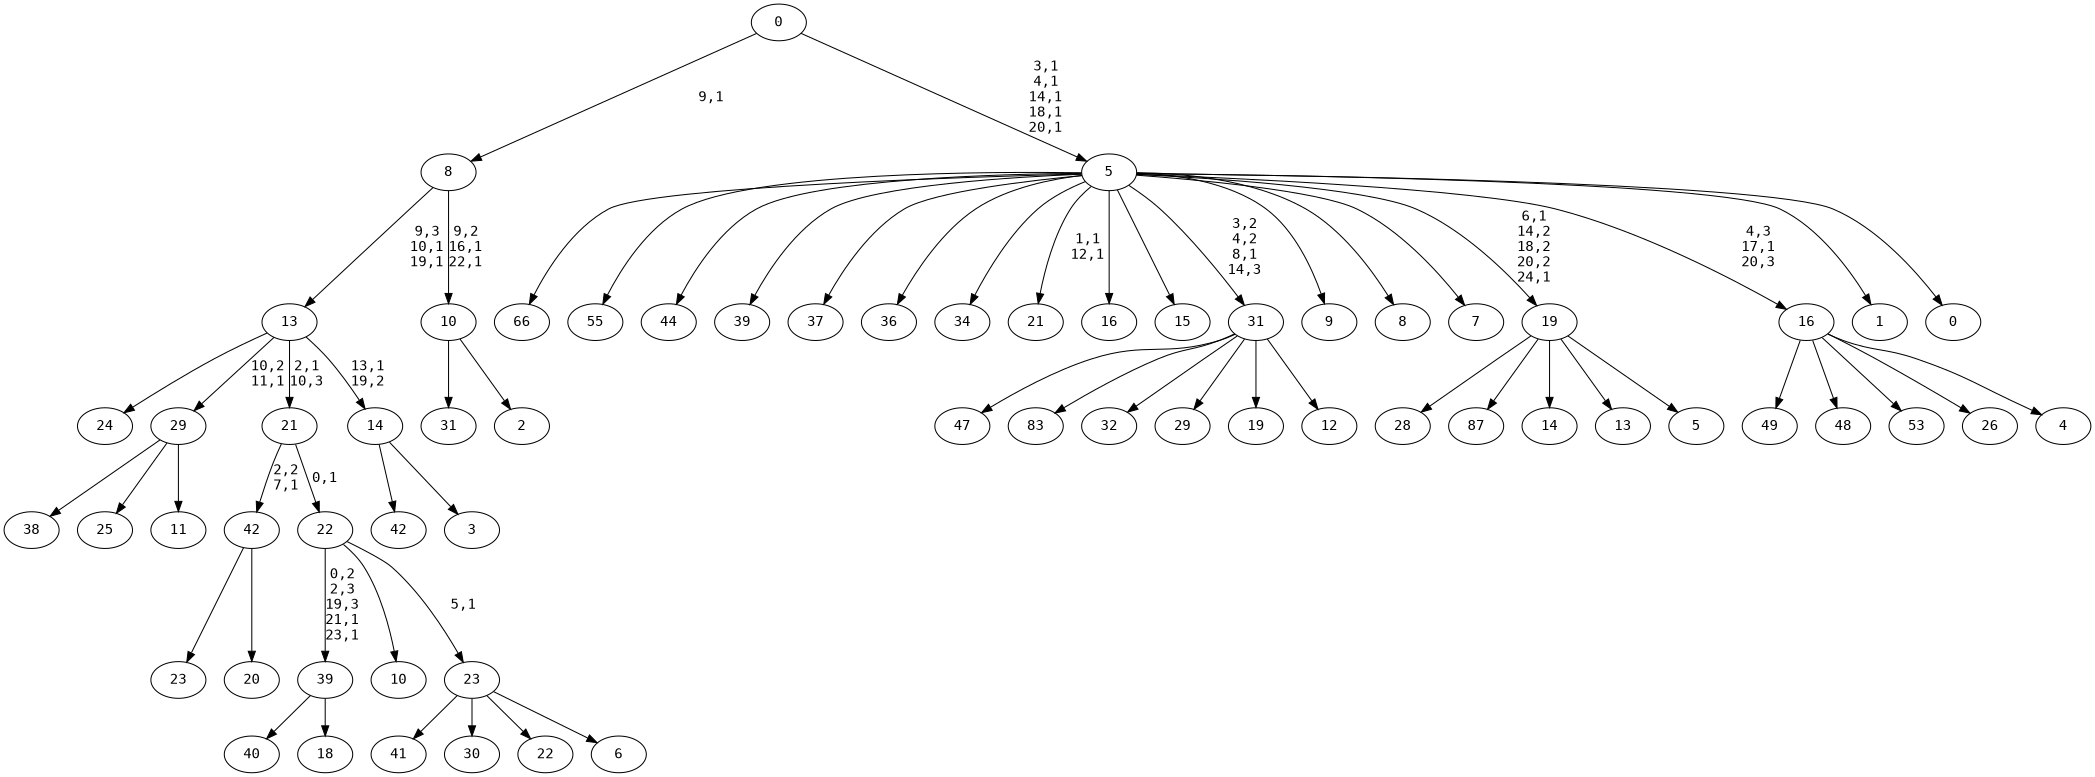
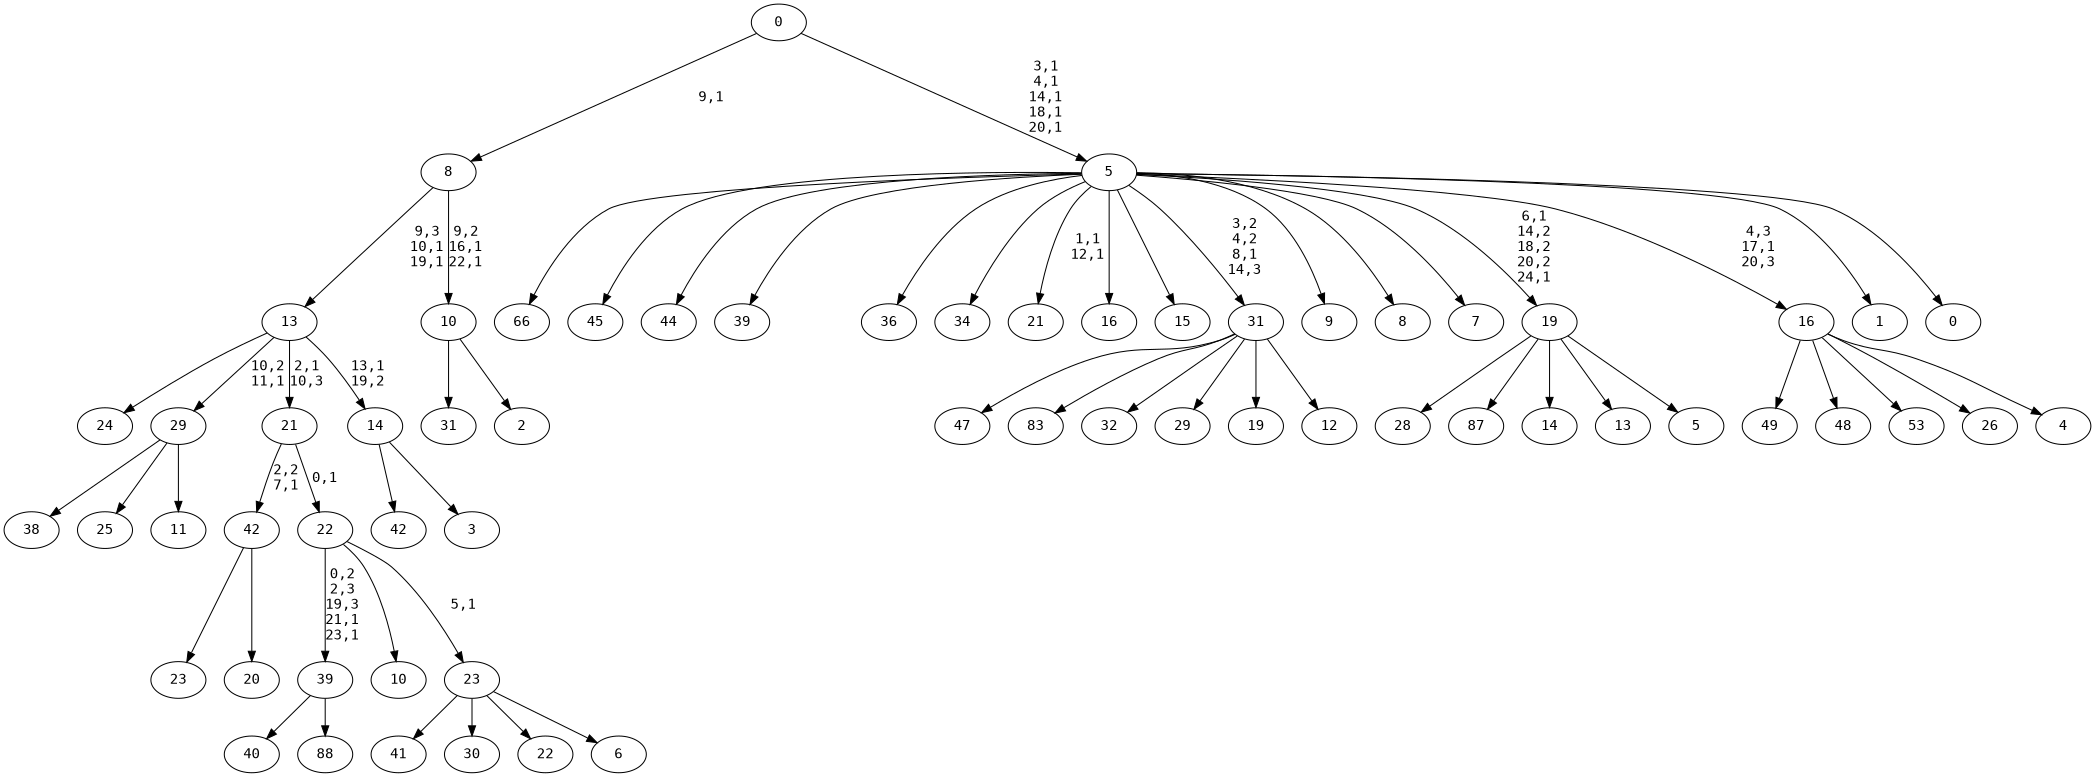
(595, 322) -> (595, 322)
(816, 322) -> none
(325, 754) -> (325, 754)
